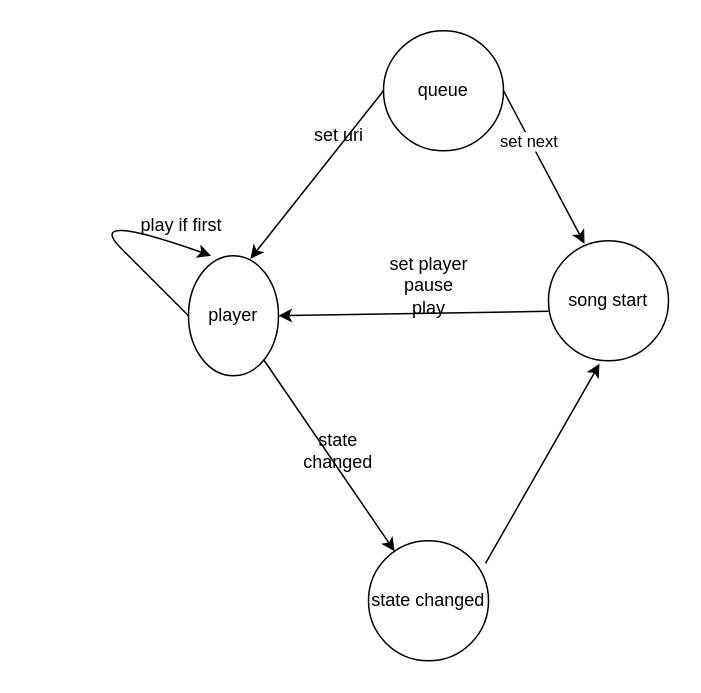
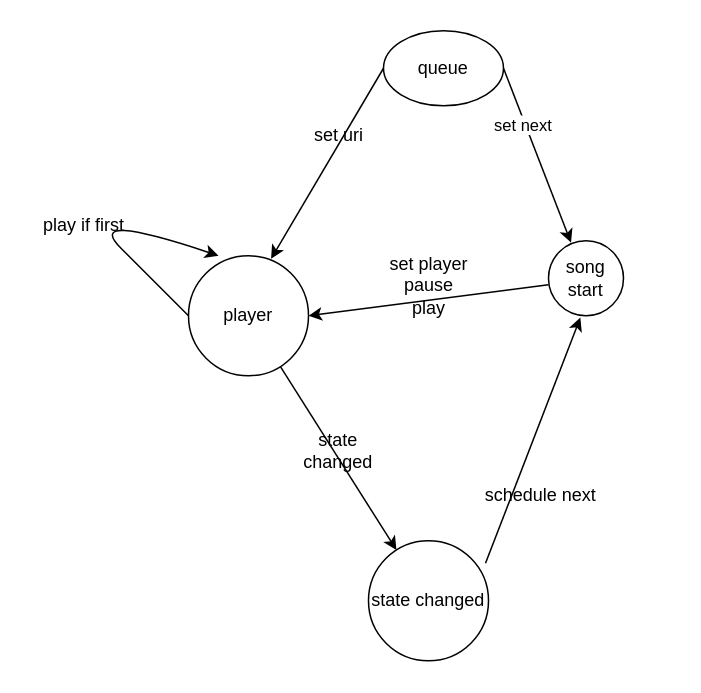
(443, 91) -> (443, 68)
(181, 226) -> (83, 226)
(608, 301) -> (586, 278)
(233, 316) -> (248, 316)
none -> (541, 496)
